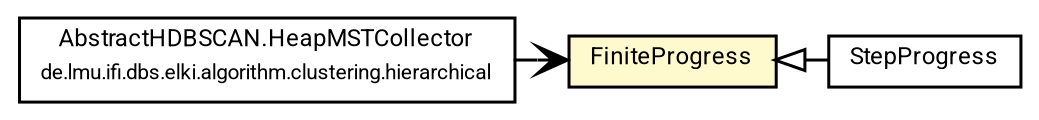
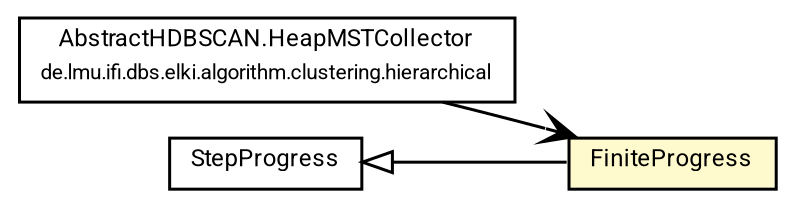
(817, 60) -> (480, 162)
